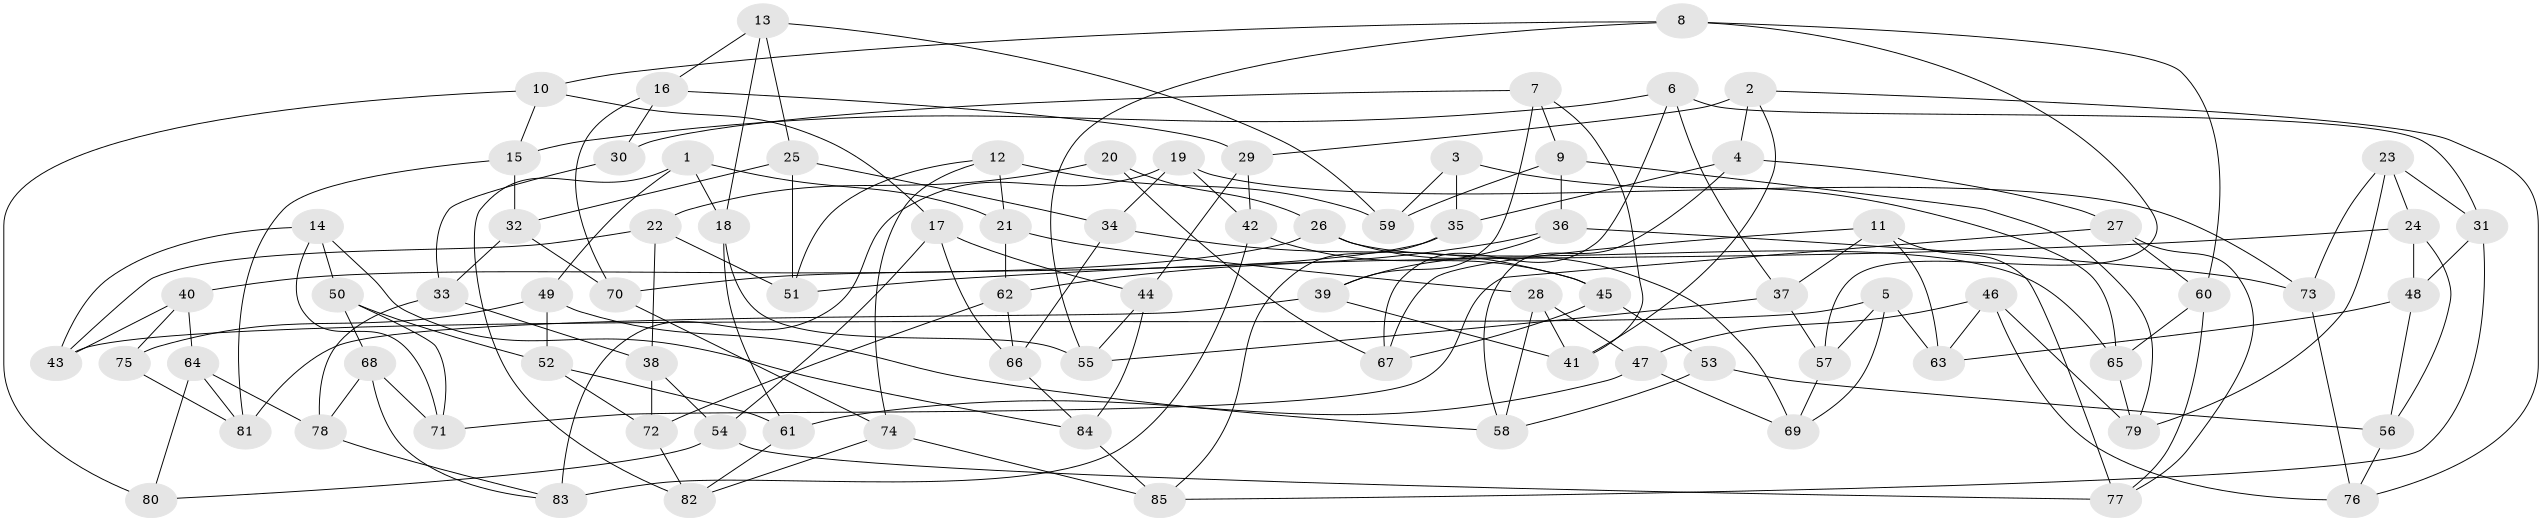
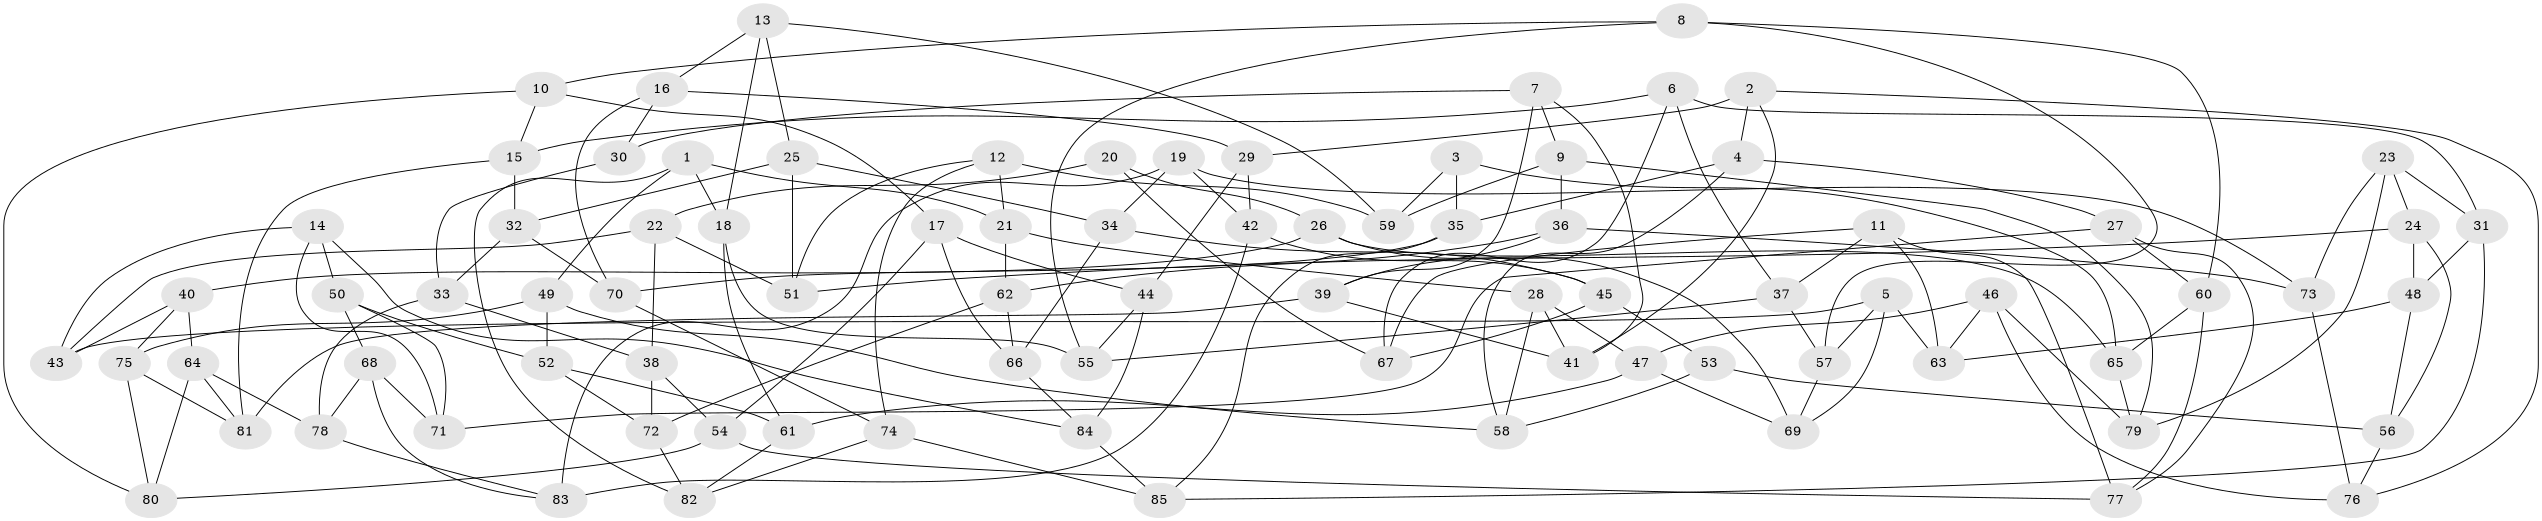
none -> (138, 432)
